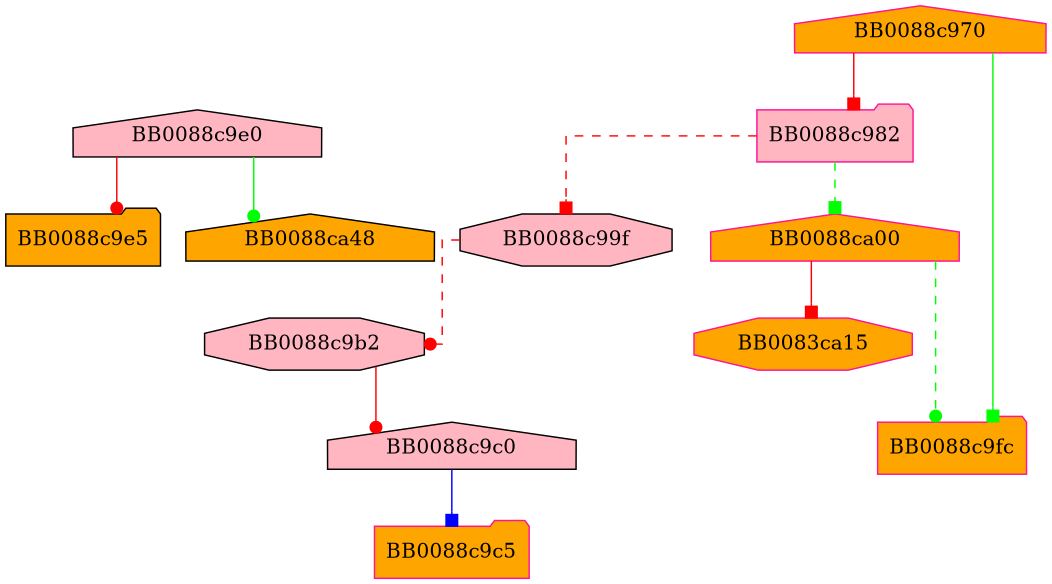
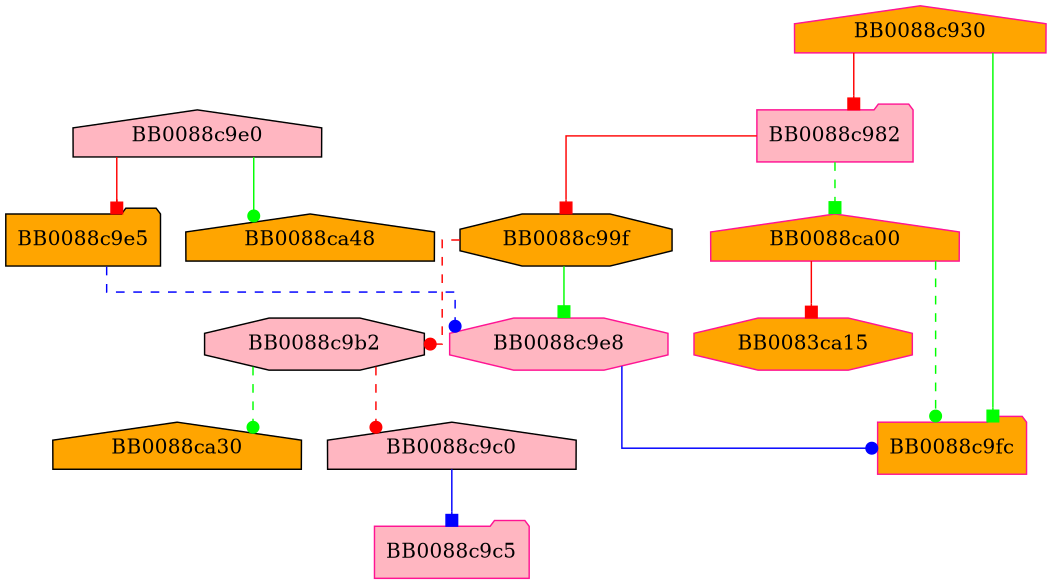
(920, 32) -> (920, 32)
(630, 136) -> (630, 136)
(117, 180) -> (117, 180)
(566, 240) -> (566, 240)
none -> (559, 344)
(376, 394) -> (376, 394)
none -> (177, 448)
(452, 552) -> (452, 552)
